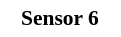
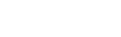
(60, 18) -> none
